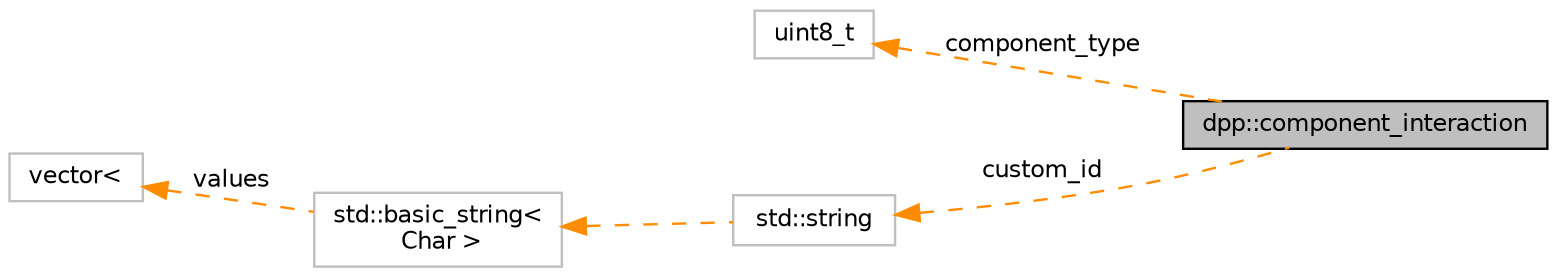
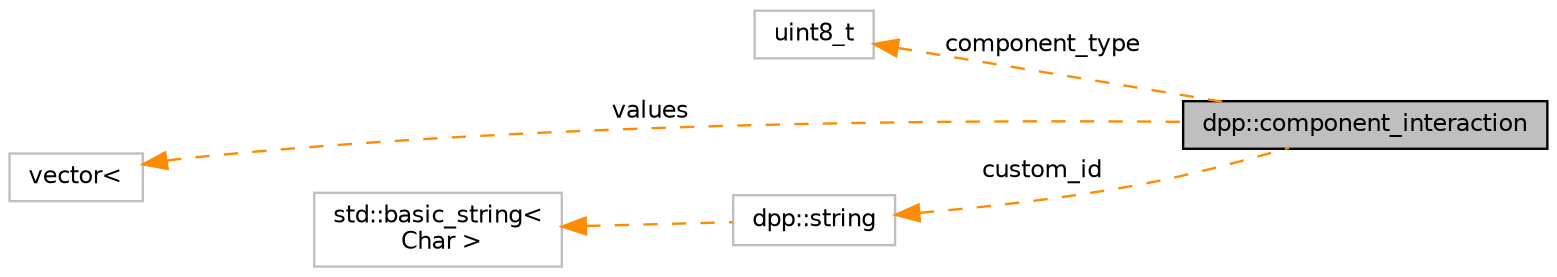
(241, 201) -> (674, 128)
(814, 220) -> (814, 220)
